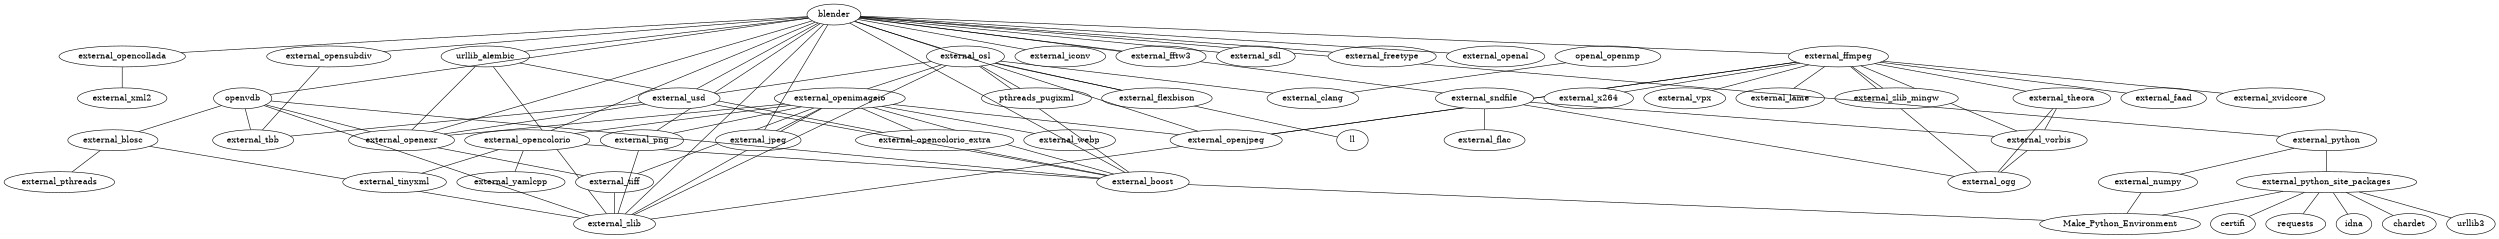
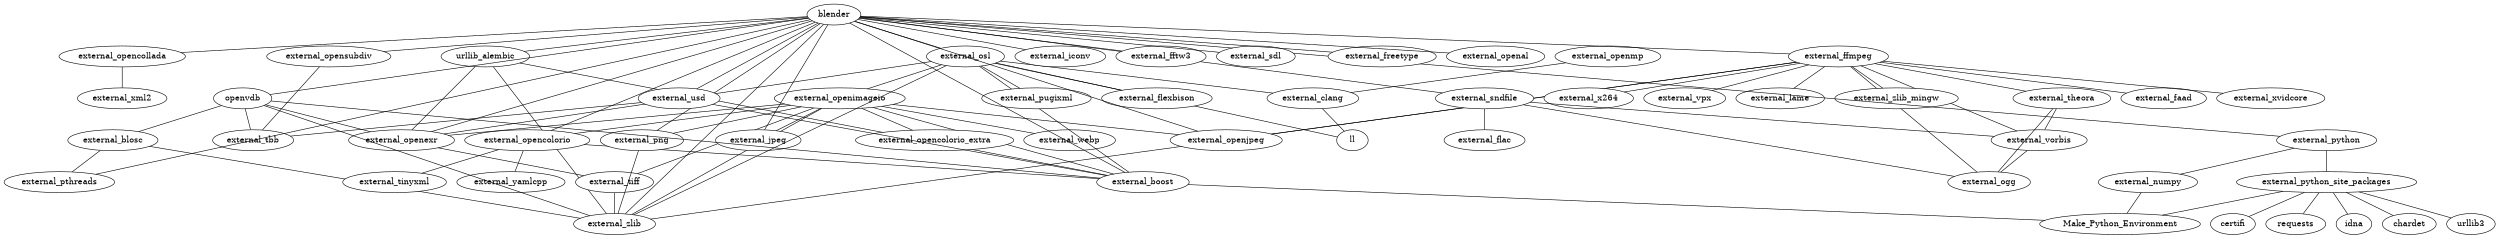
(1608, 56) -> (1608, 56)
none -> (453, 97)
(1036, 98) -> (1036, 98)
none -> (1333, 120)
